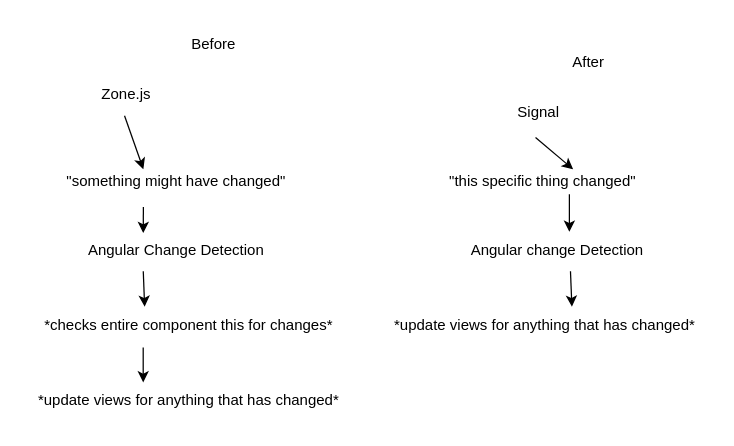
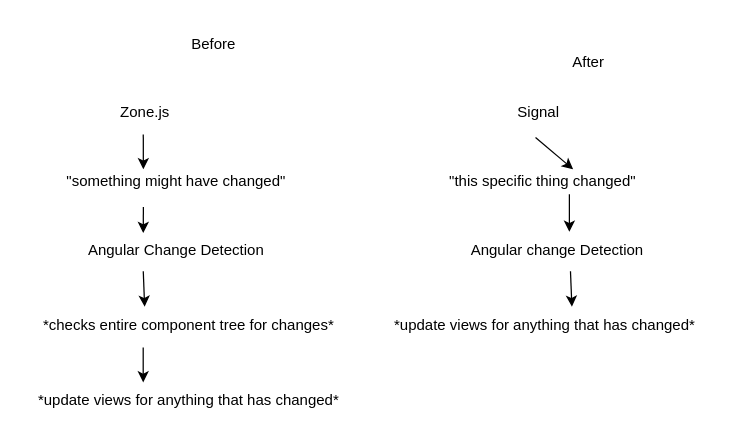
(126, 94) -> (144, 113)
(189, 326) -> (189, 326)
